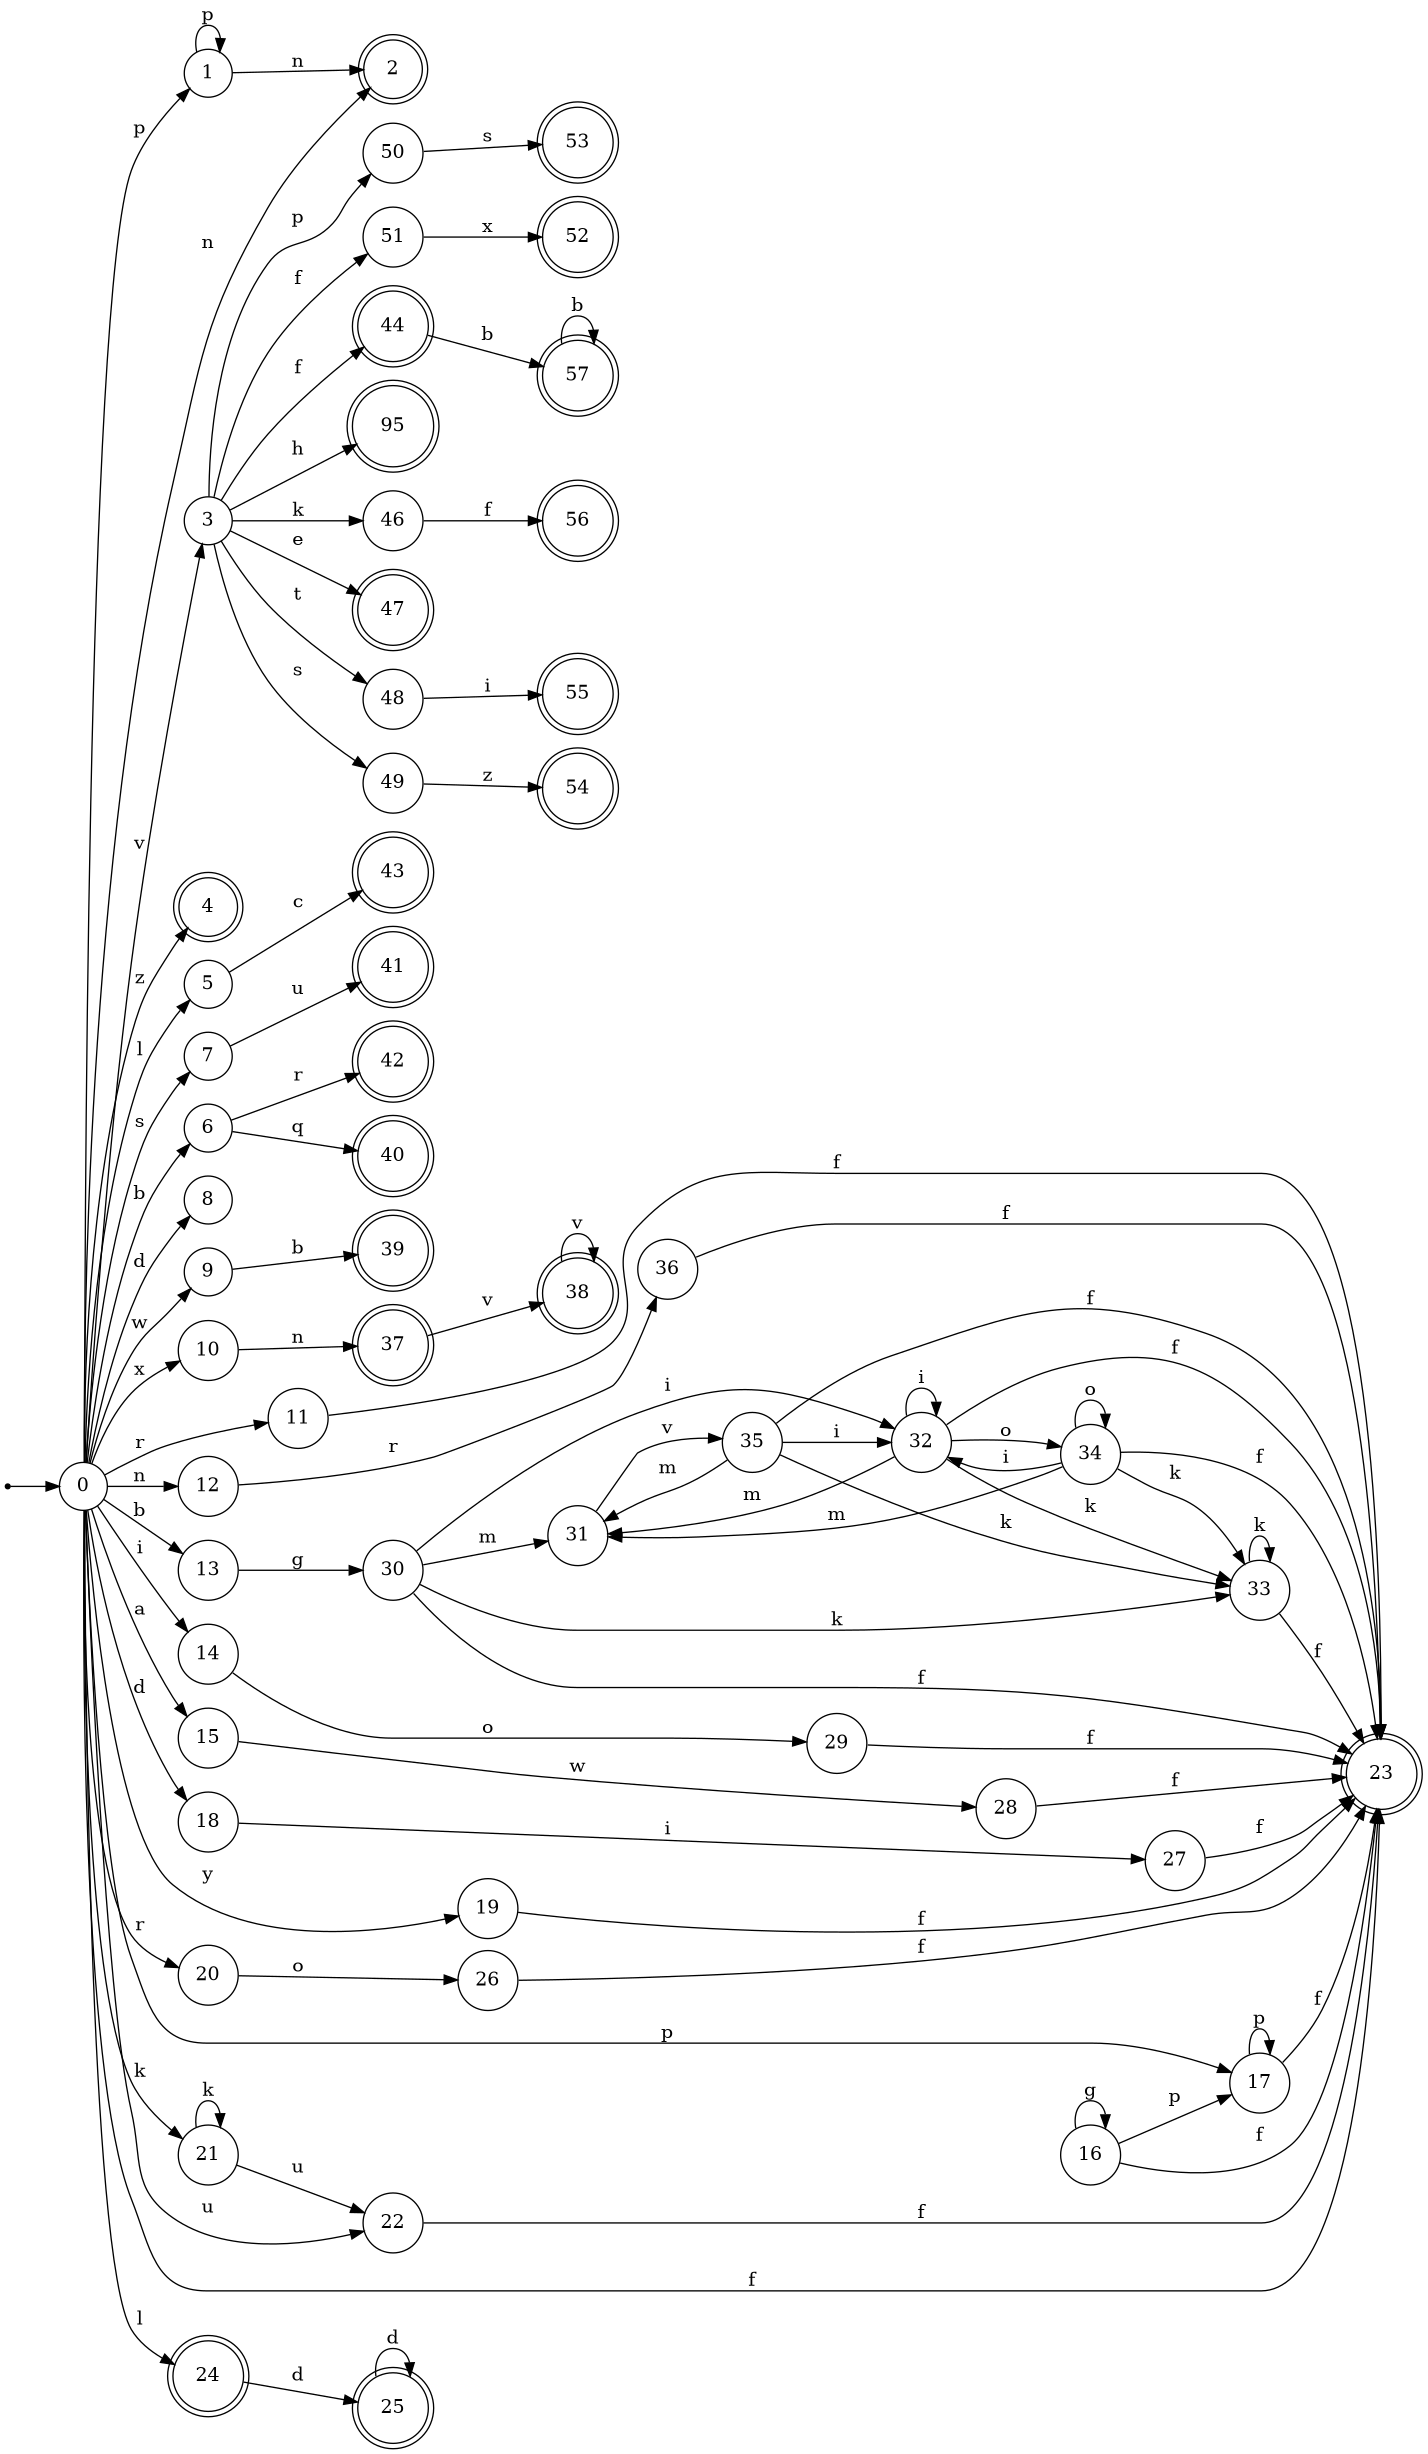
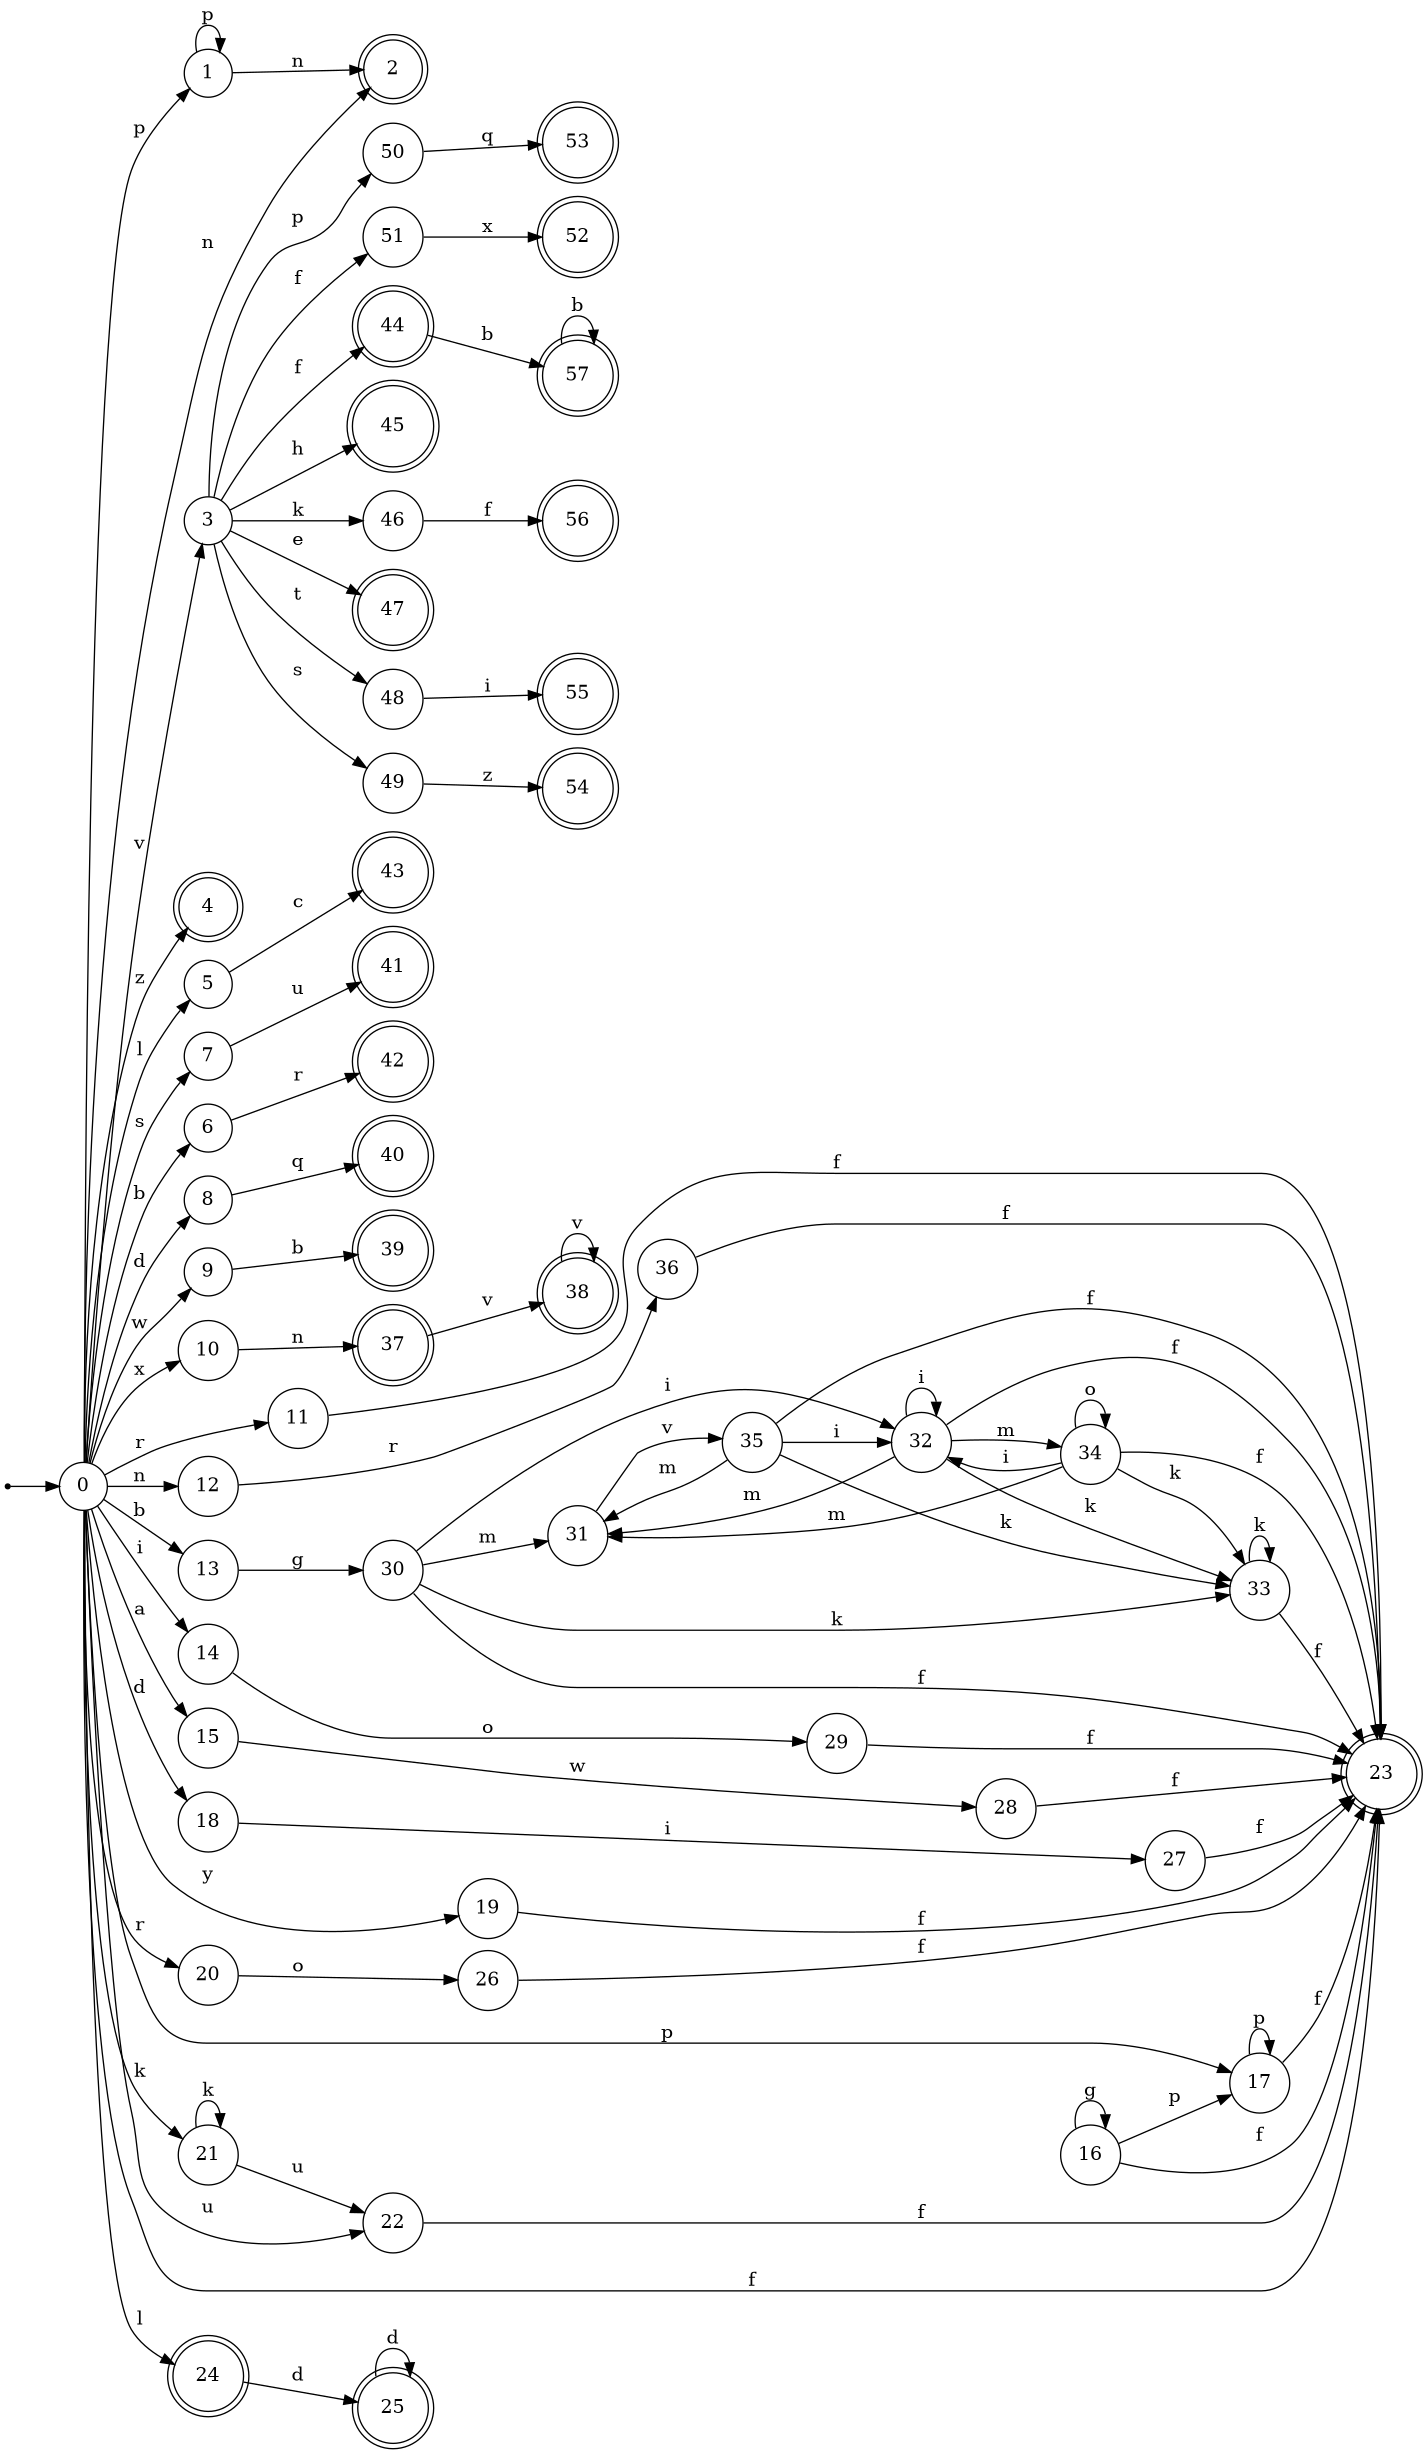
(488, 137) -> (488, 137)
(393, 426) -> (393, 426)
(288, 1140) -> (289, 1182)
(1006, 1431) -> (1006, 1431)
